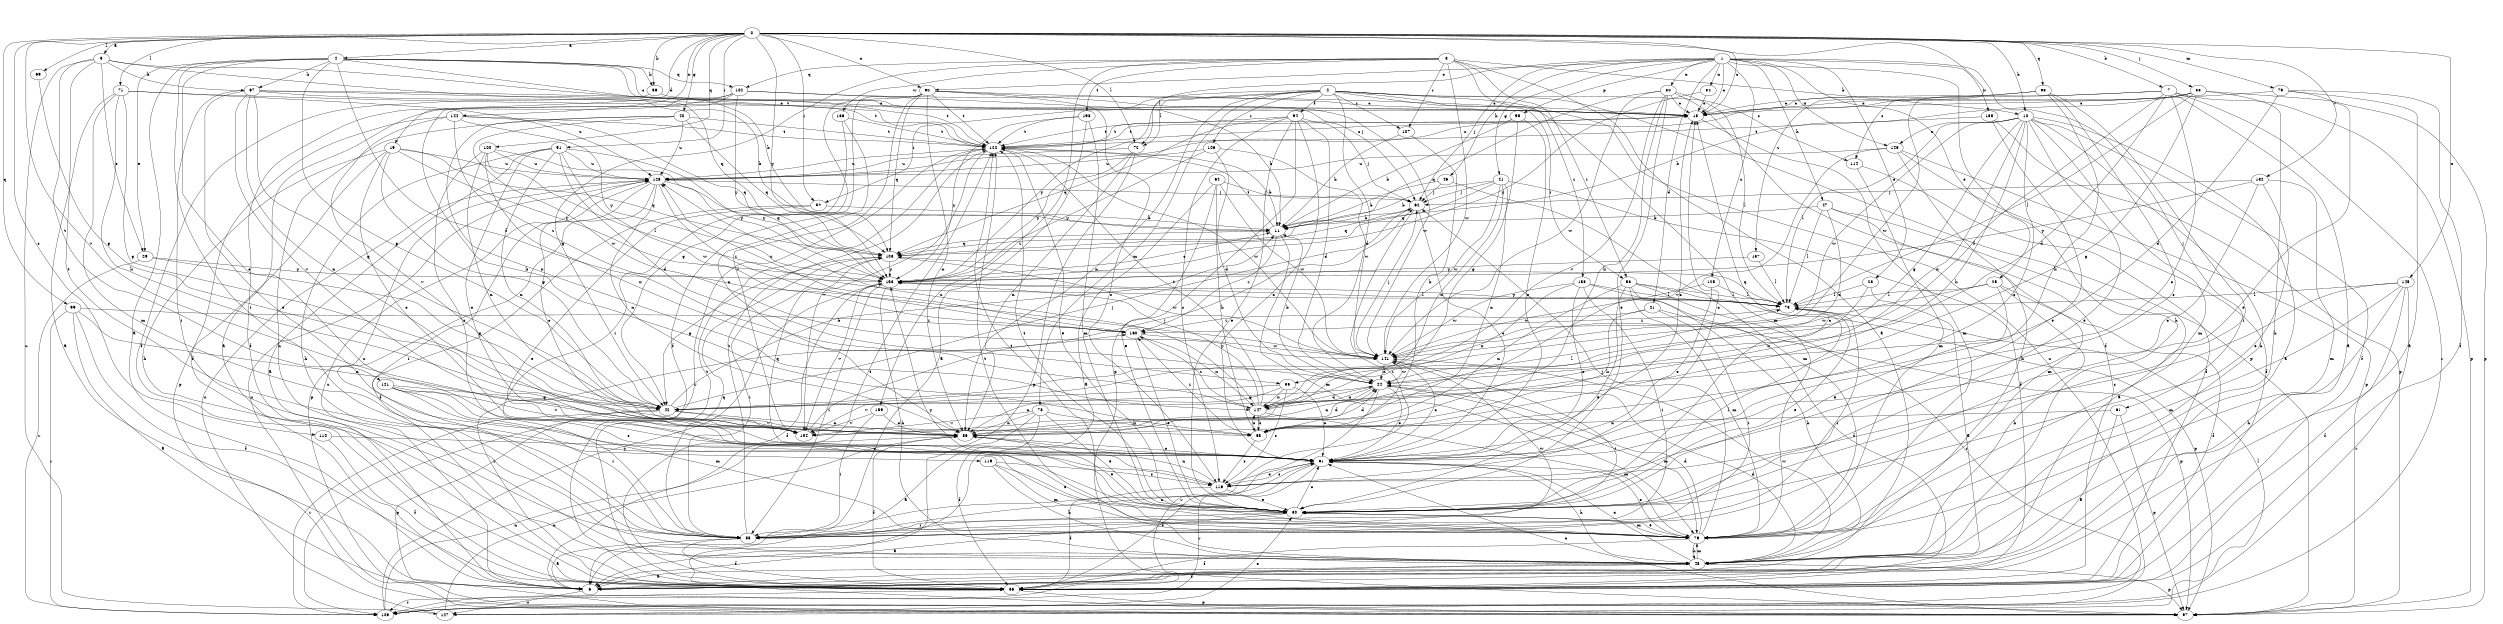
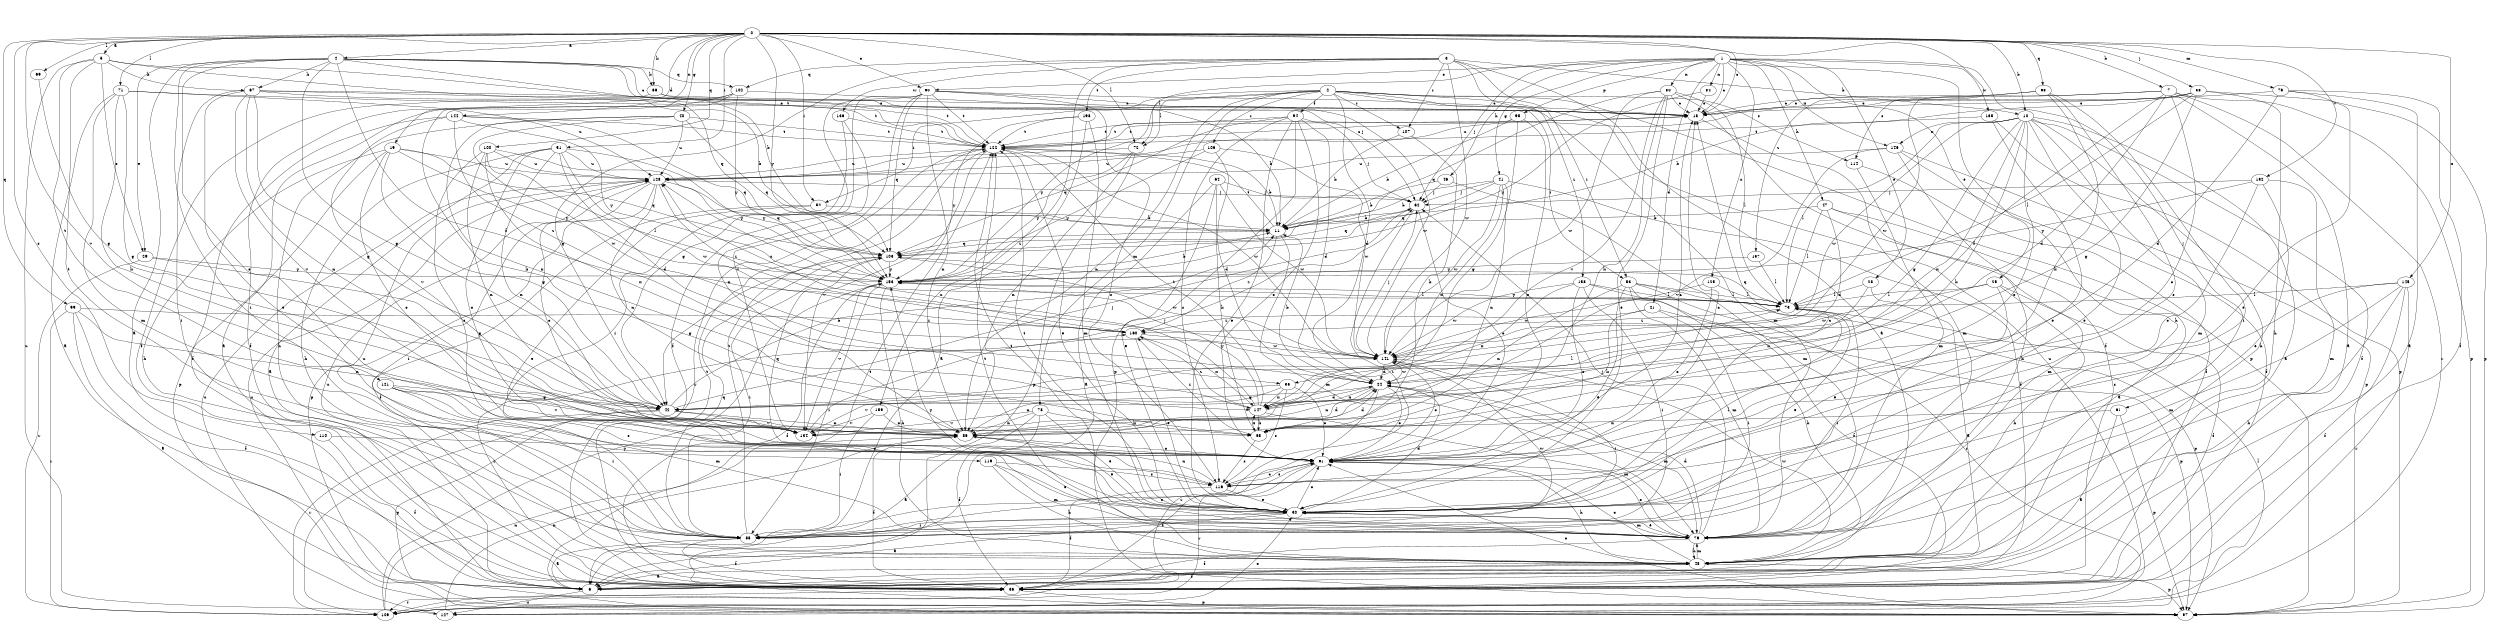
(1333, 102) -> (1122, 105)
(1185, 257) -> (1185, 257)
(1654, 434) -> (1392, 469)
